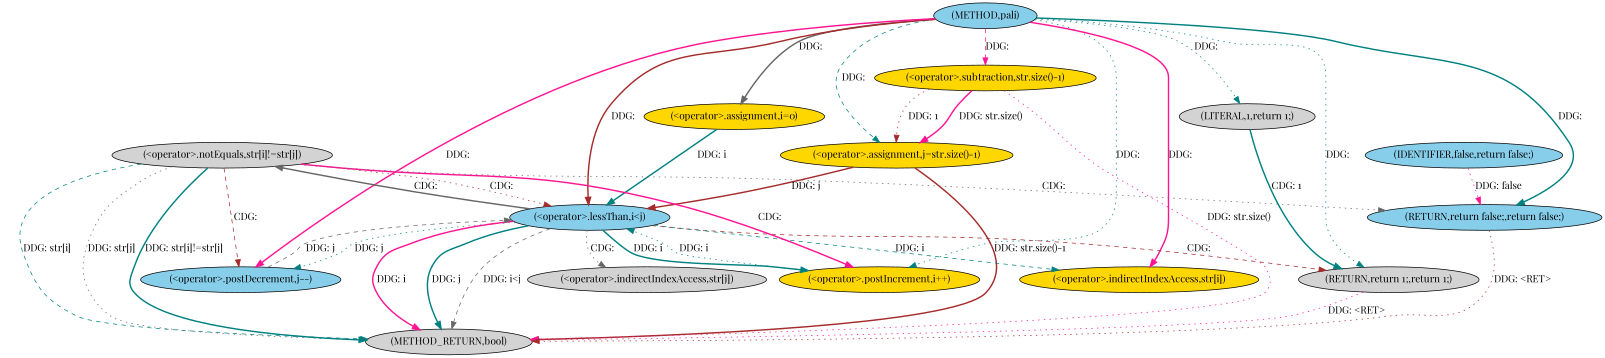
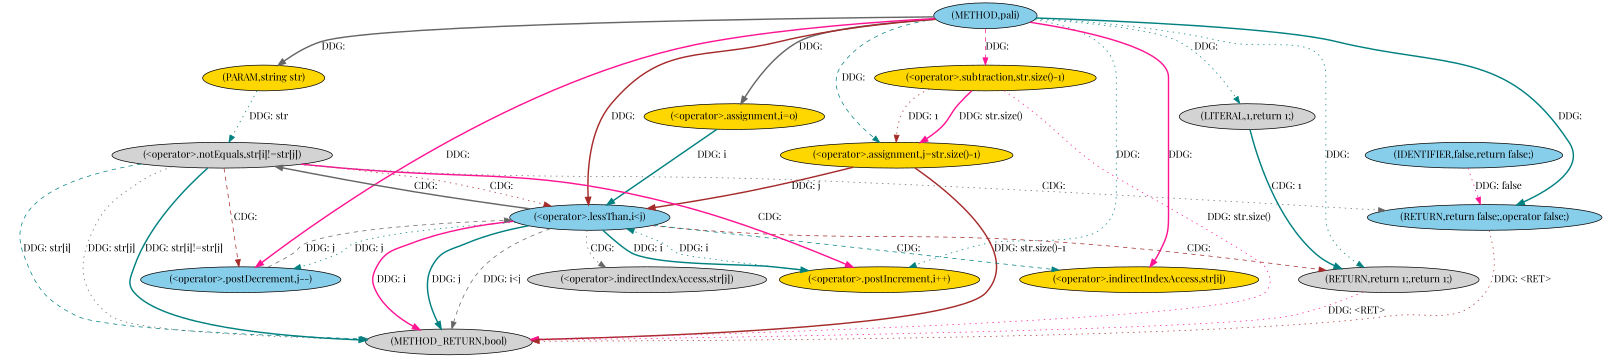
none -> (264, 78)
(1485, 217) -> (1485, 217)
(910, 249) -> (910, 249)
